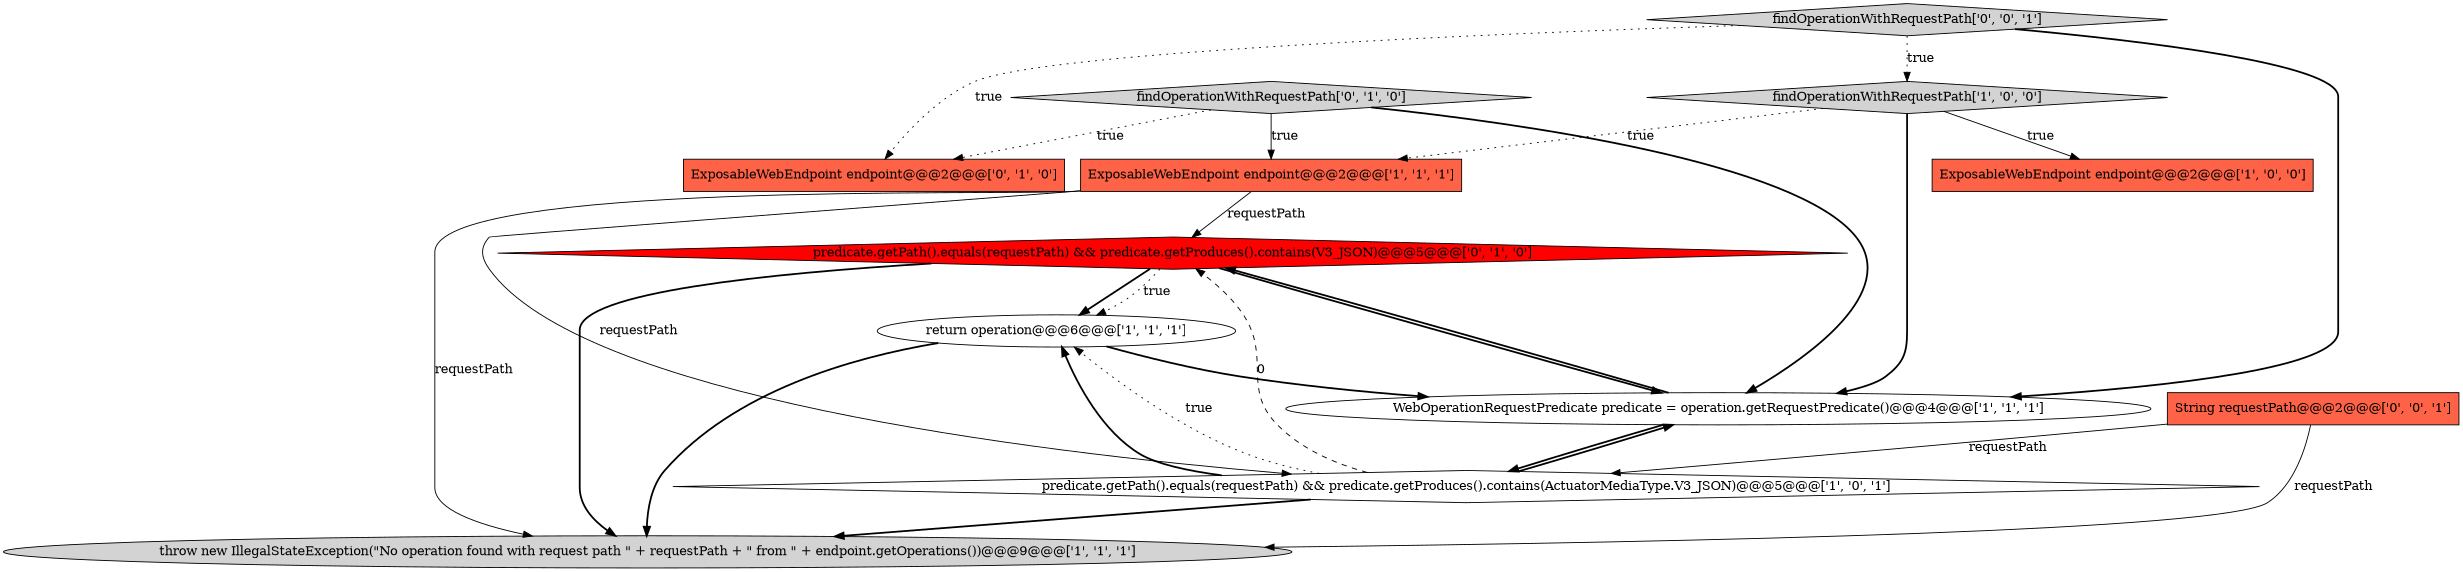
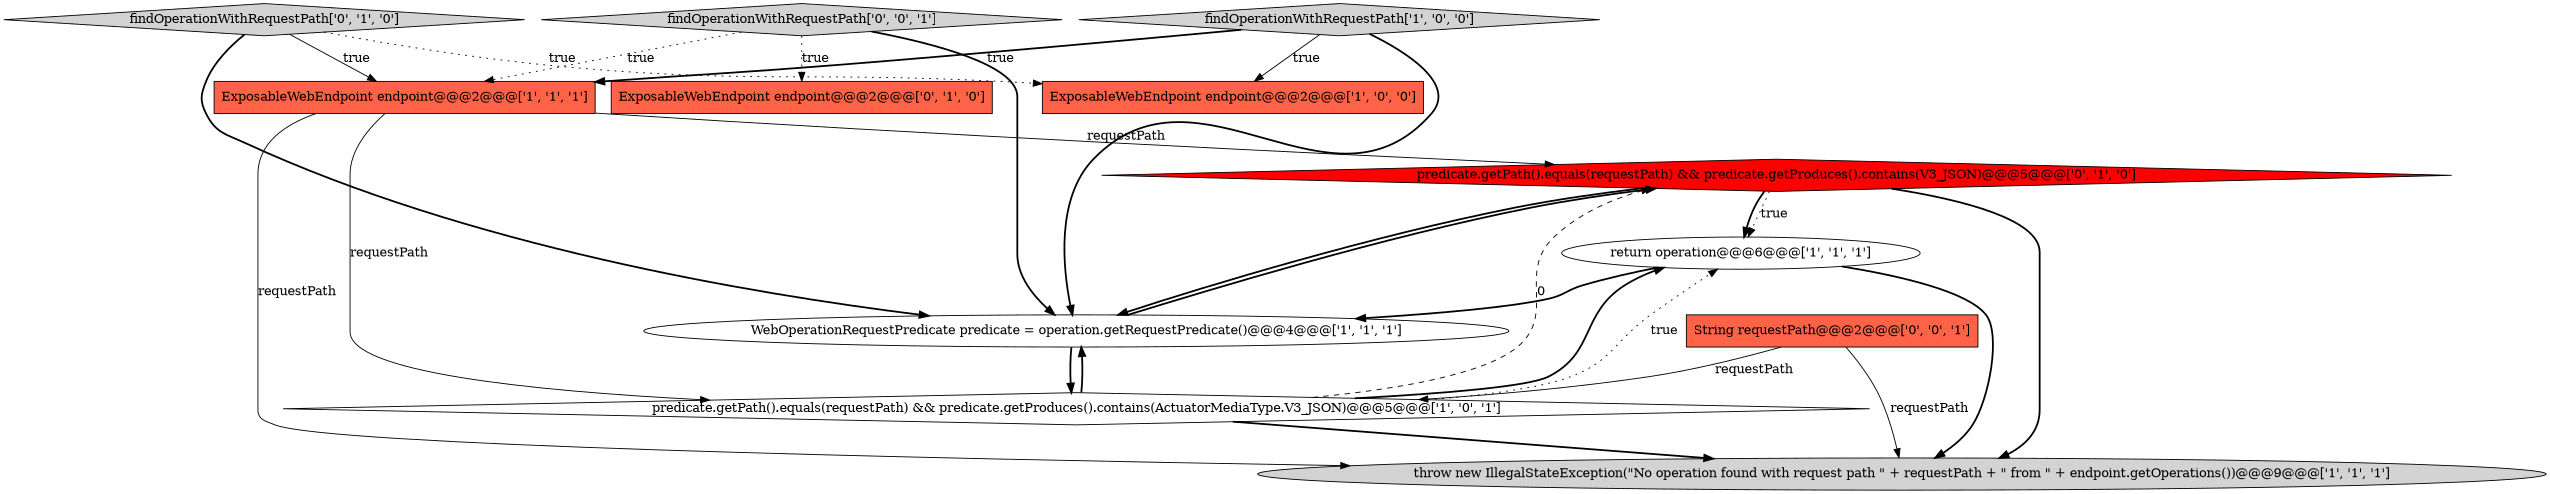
(1907, 54) -> (617, 56)
(1615, 133) -> (923, 58)
(1087, 134) -> (642, 73)
